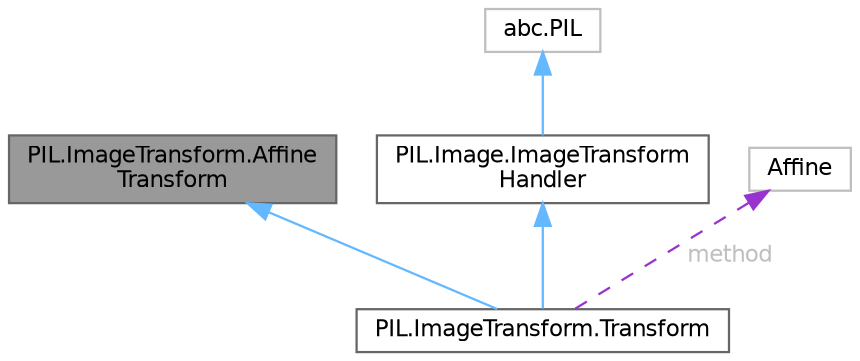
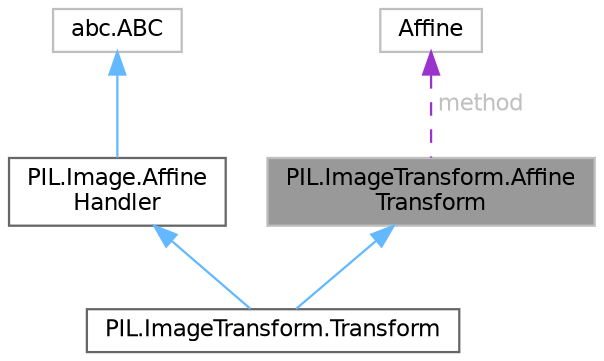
(543, 30) -> (117, 30)
(173, 169) -> (431, 192)
(543, 169) -> (117, 192)
(662, 256) -> (431, 116)
